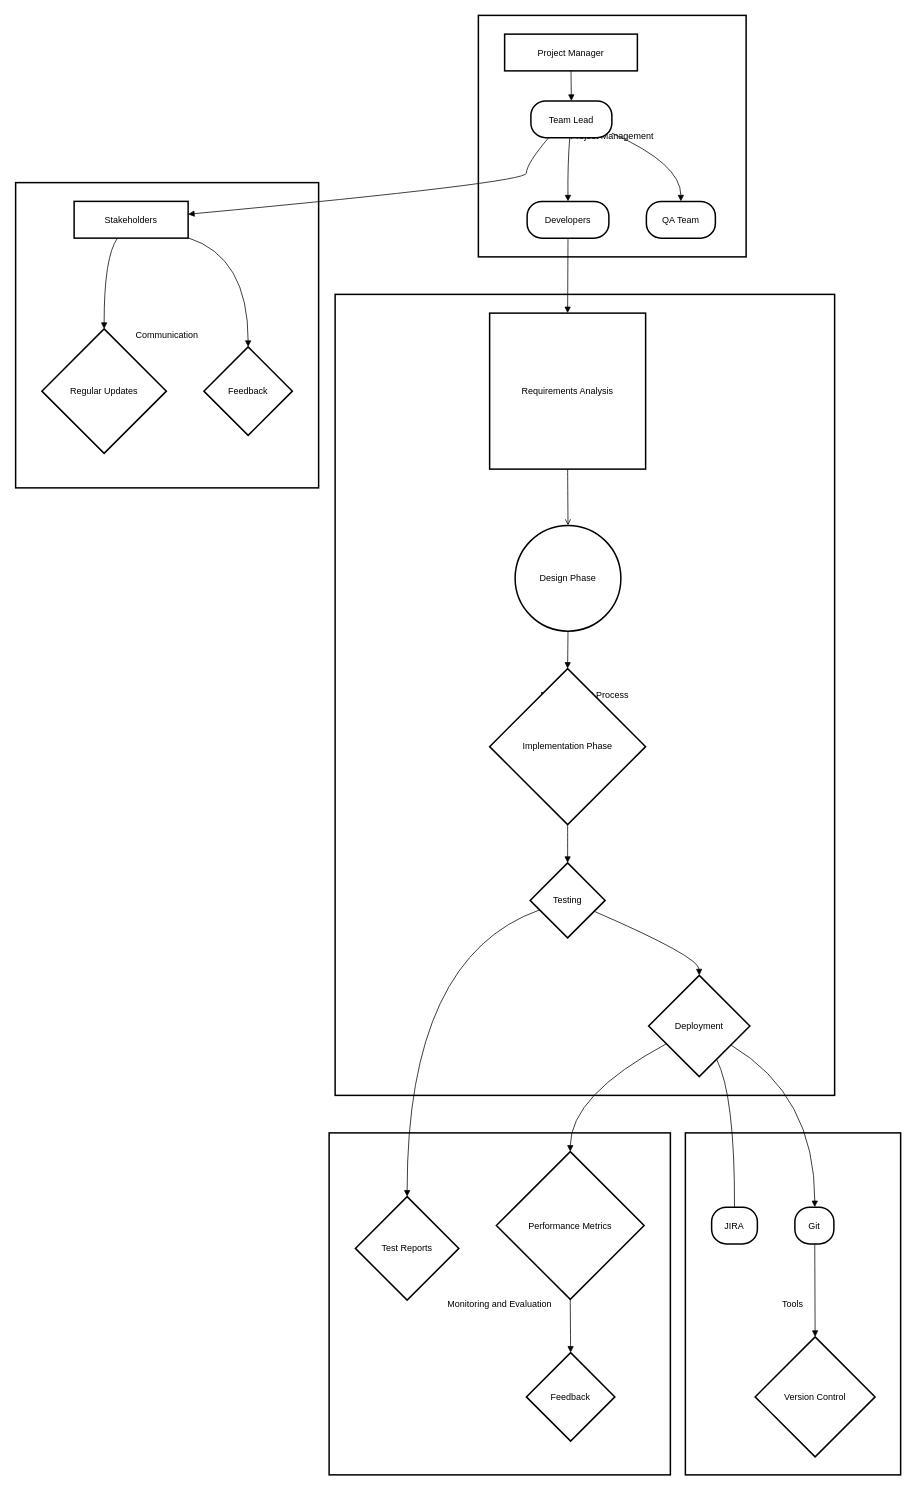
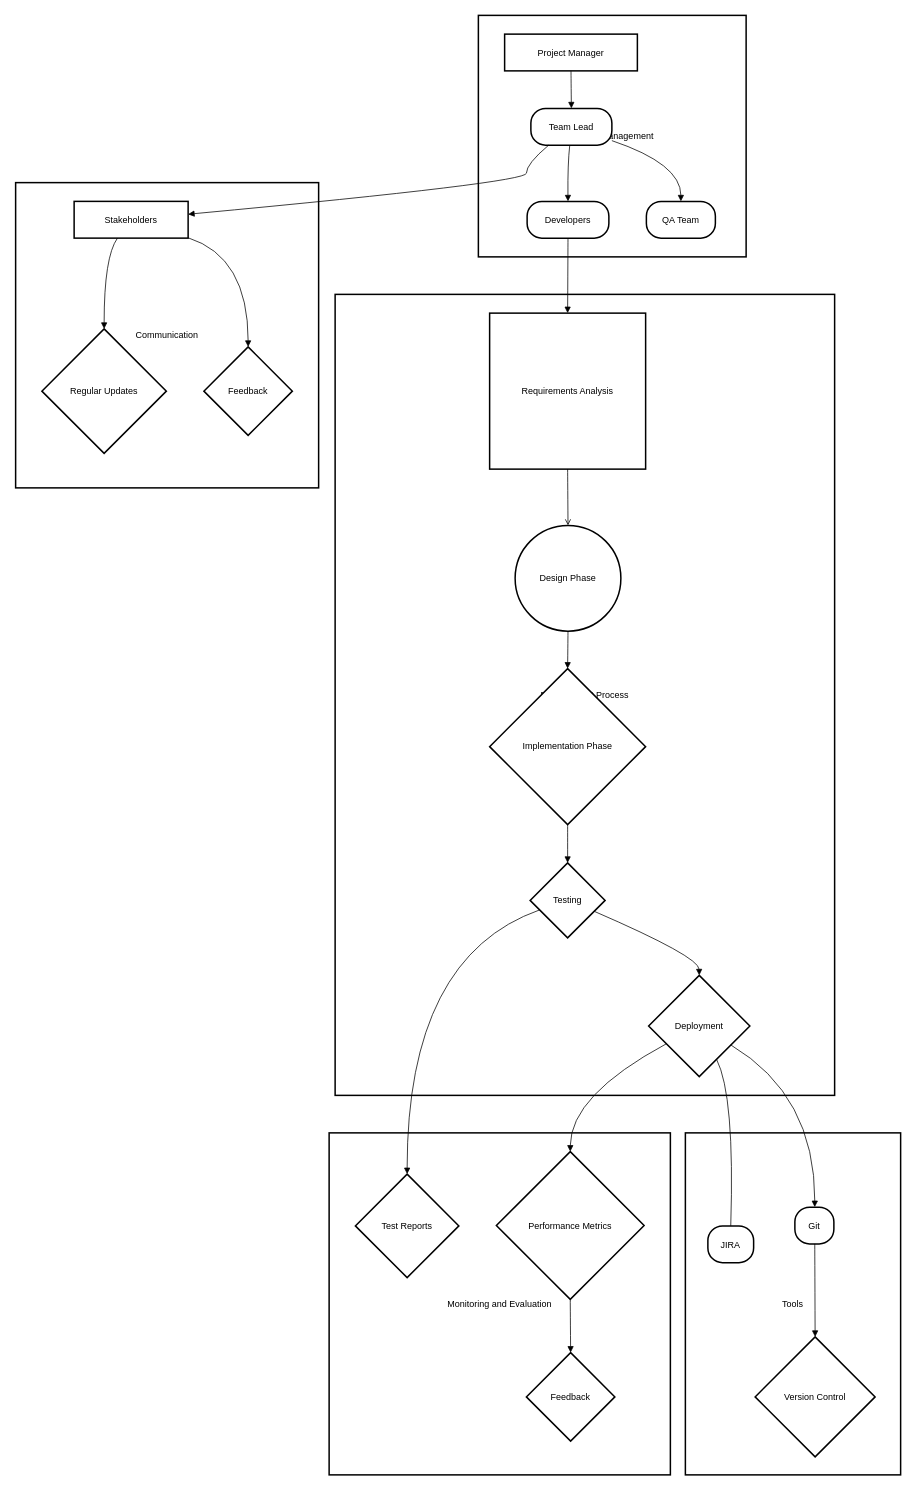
(571, 119) -> (571, 127)
(734, 1226) -> (731, 1244)
(407, 1248) -> (407, 1226)
